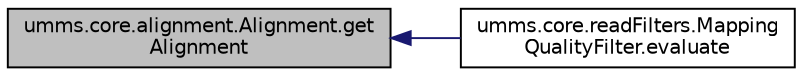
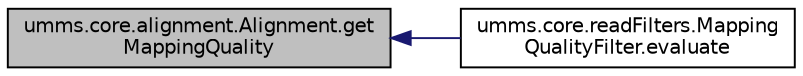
(199, 38) -> (199, 38)
